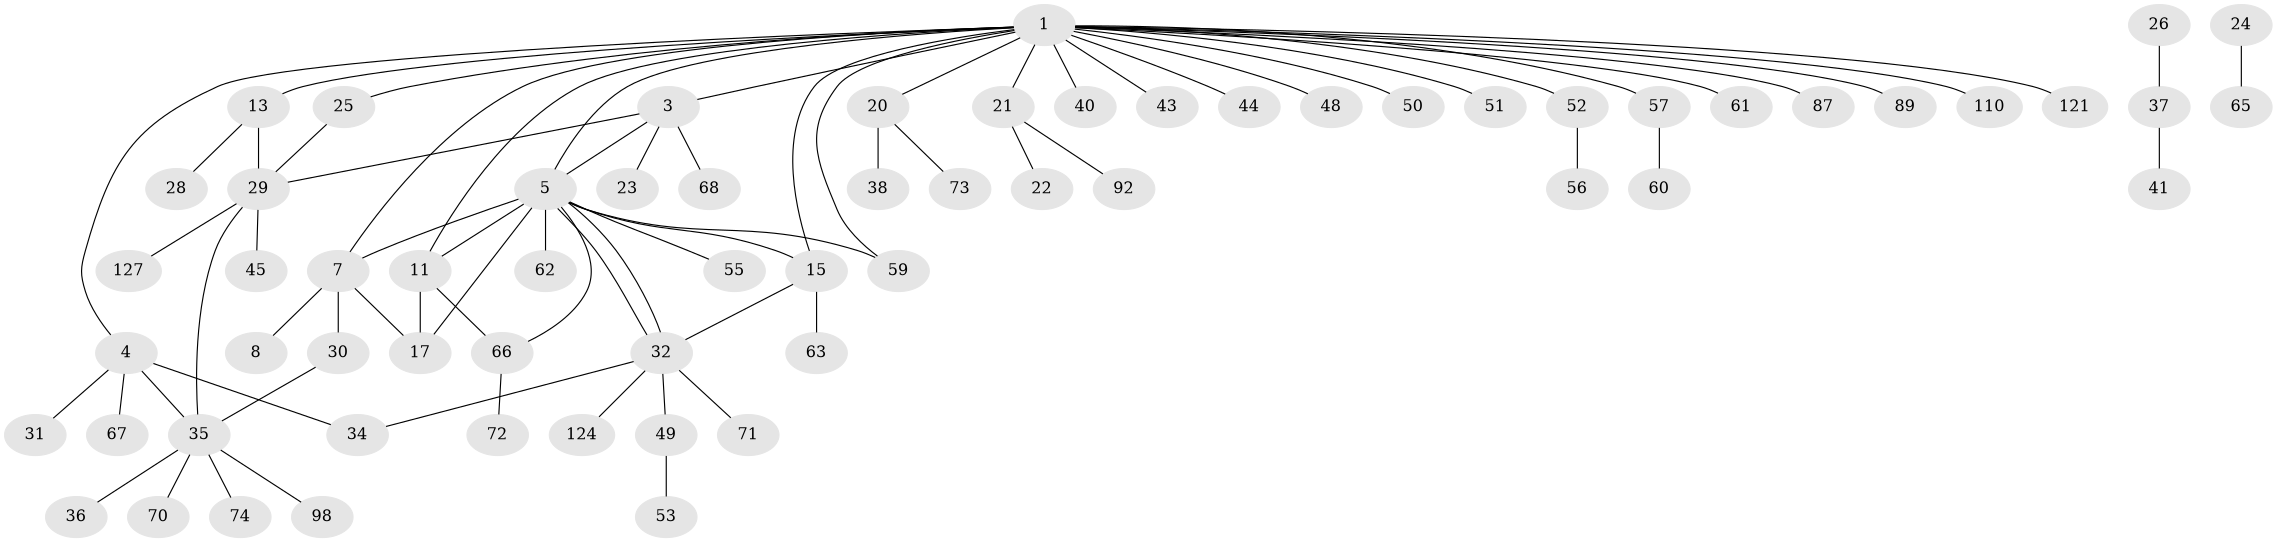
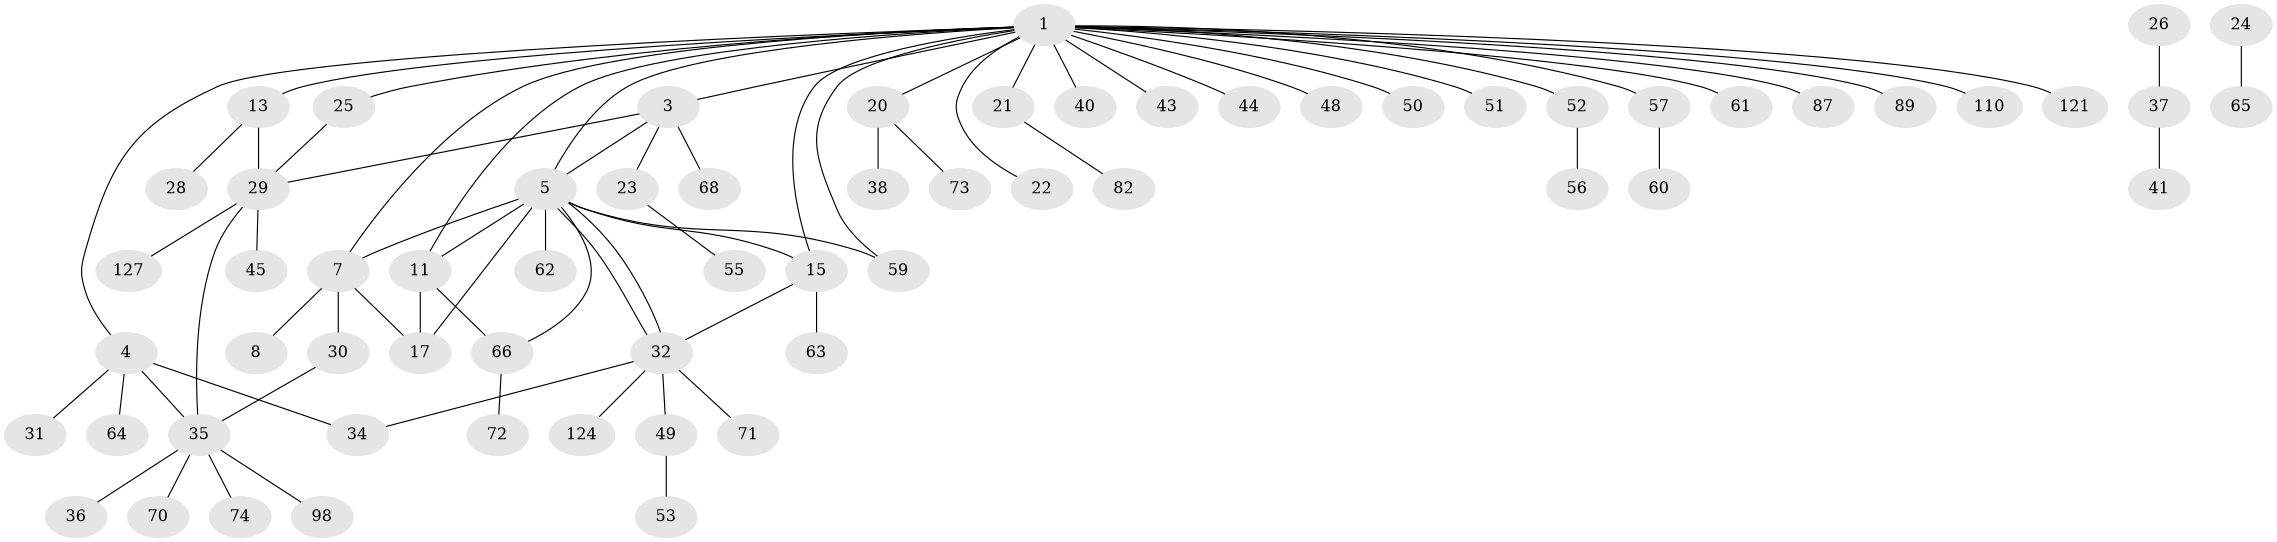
(1023, 148) -> (956, 106)
(1124, 189) -> (1124, 189)
(639, 231) -> (693, 239)
(117, 435) -> (117, 435)
